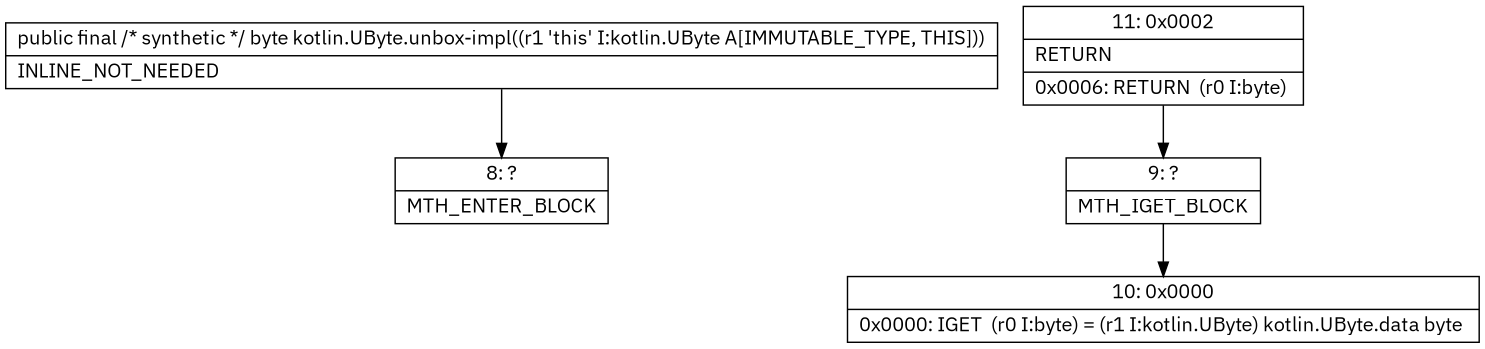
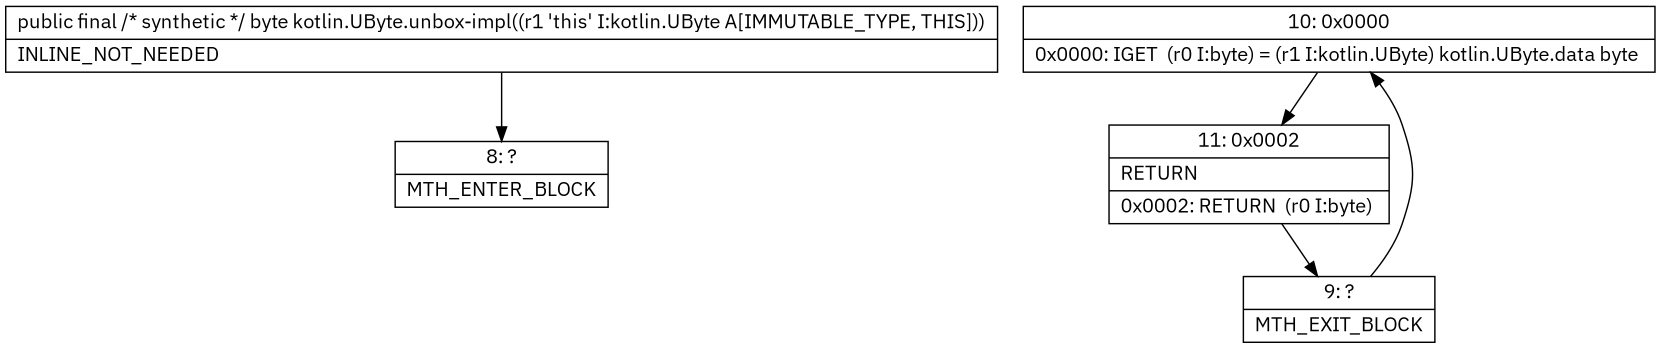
(1163, 88) -> (1249, 207)
none -> (1304, 93)
(1163, 207) -> (1339, 325)
